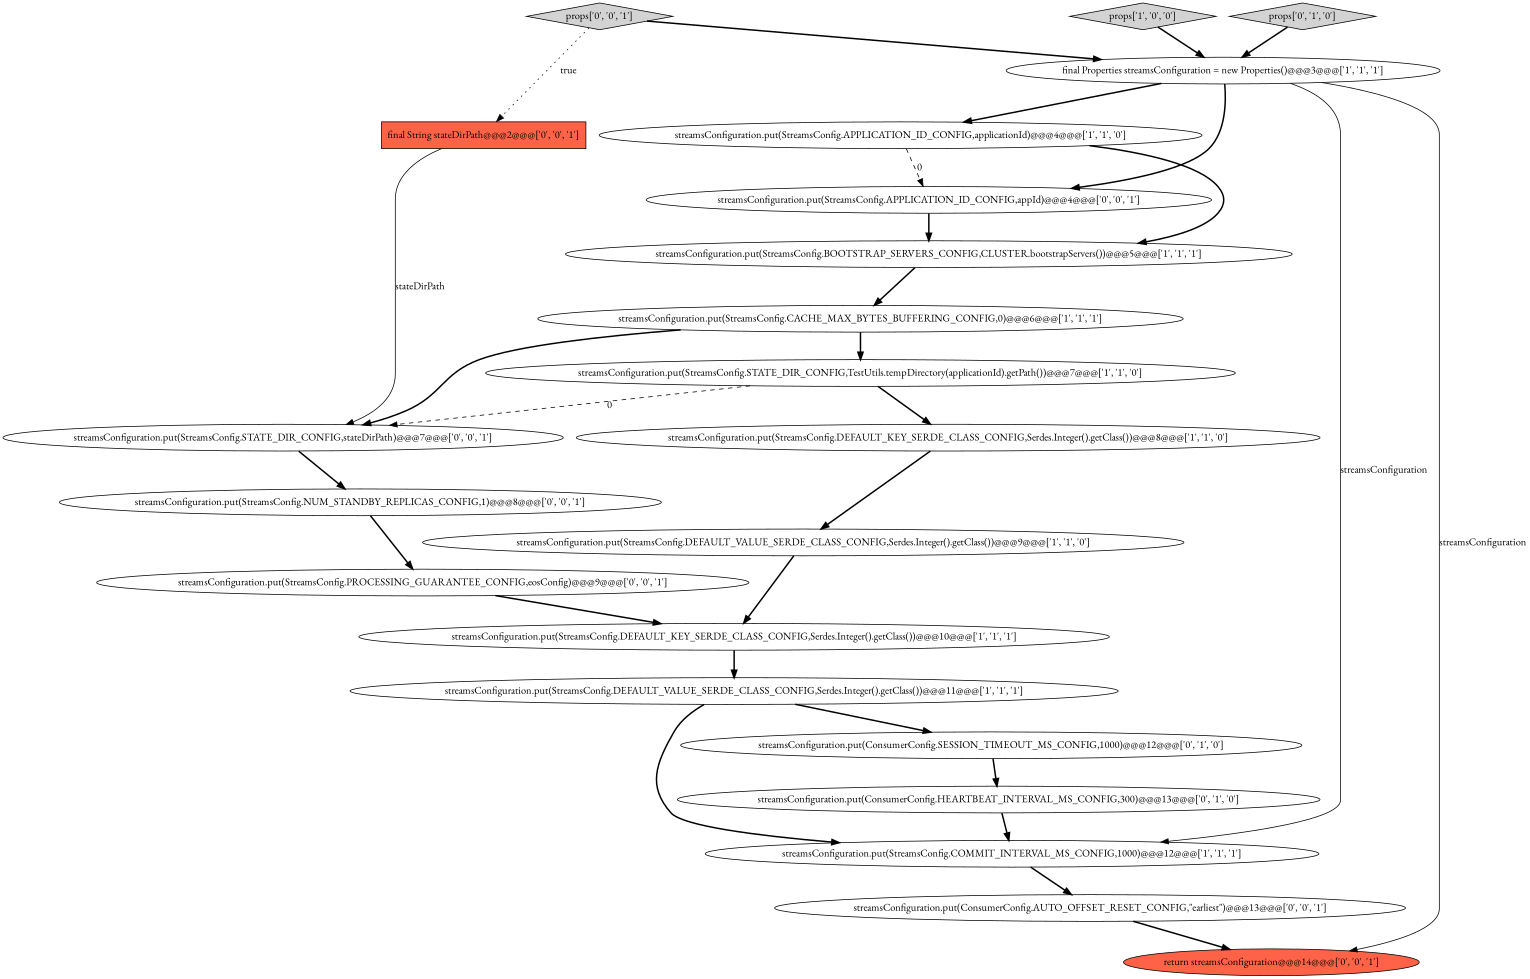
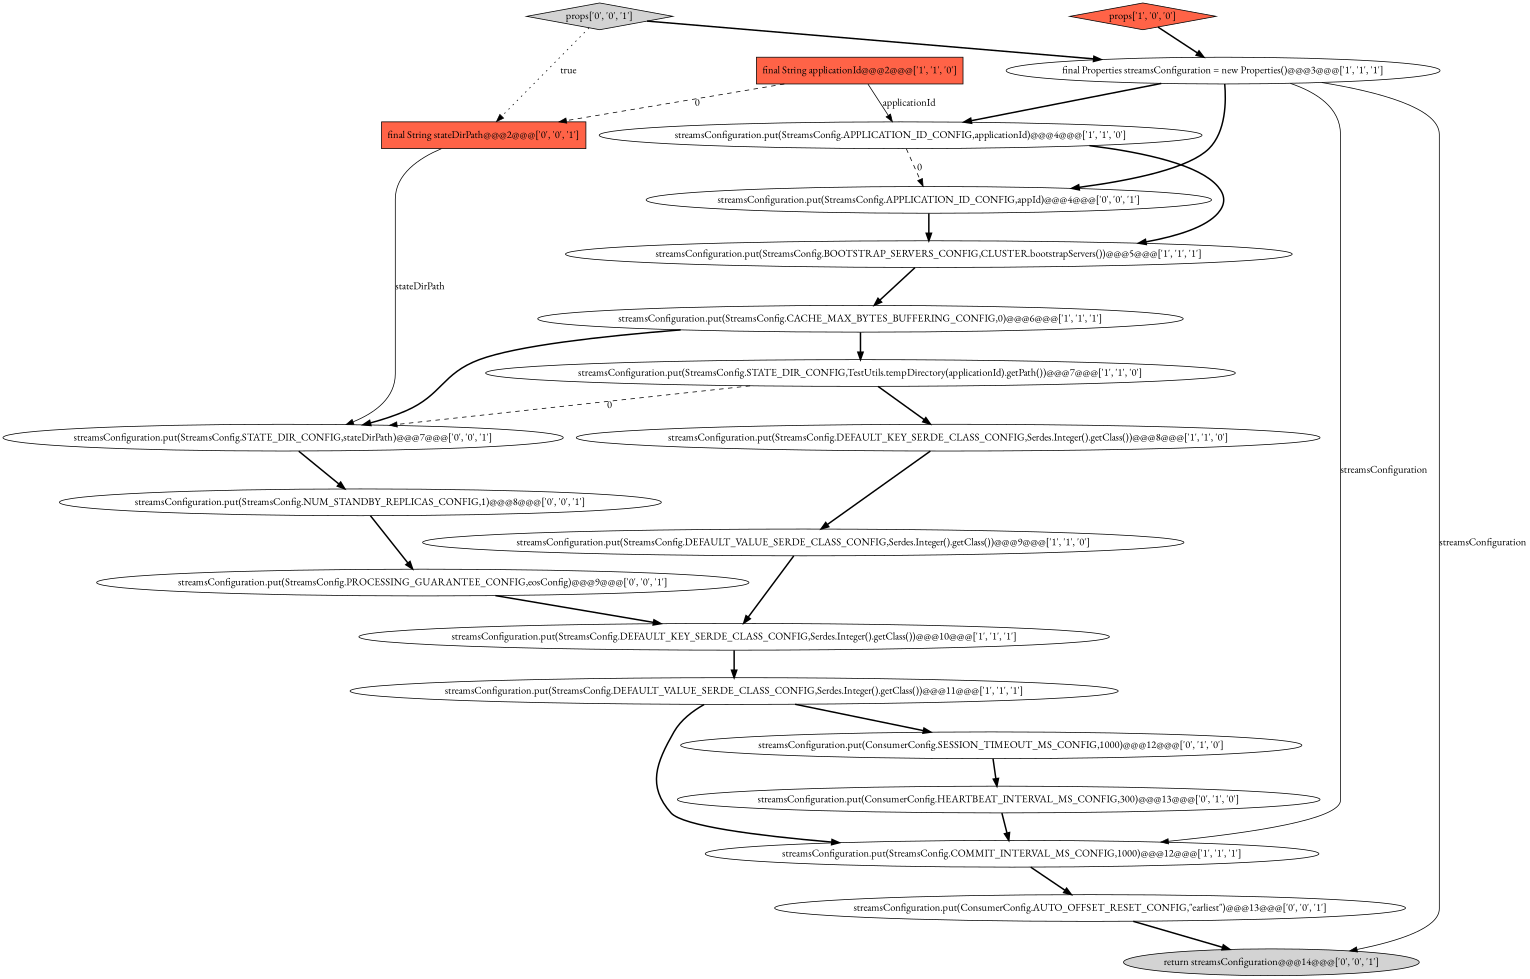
(1143, 16) -> (1143, 16)
(1303, 16) -> none
none -> (860, 71)
(1271, 962) -> (1271, 962)
